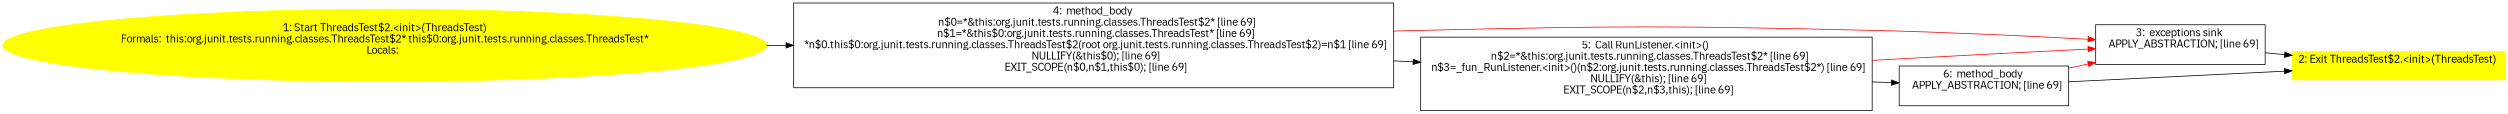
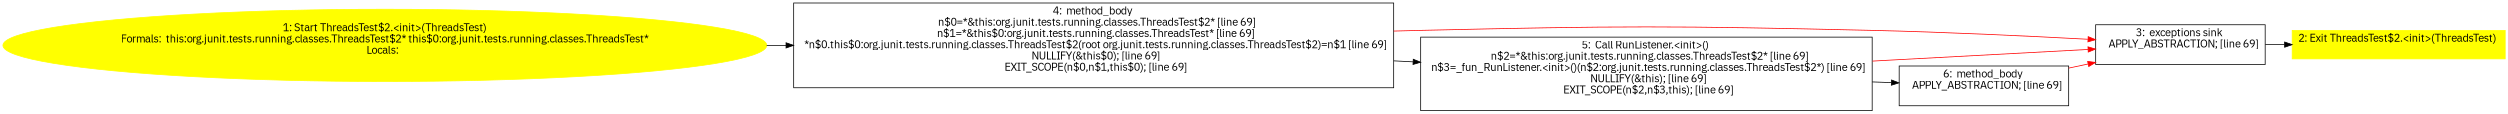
(2177, 76) -> none
